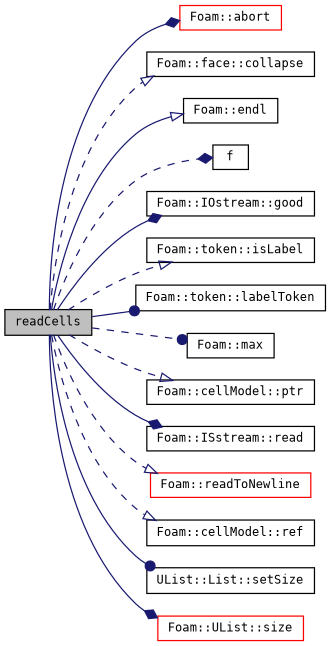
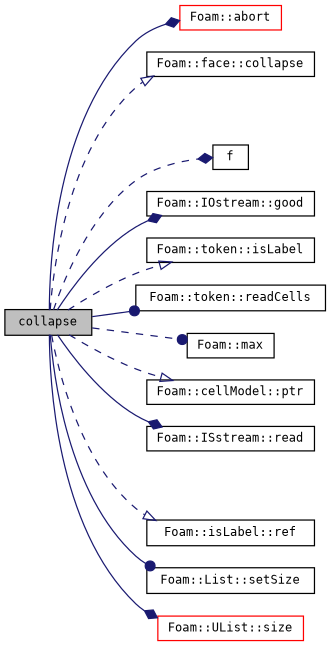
(231, 111) -> none
(231, 298) -> (231, 298)
(48, 322) -> (48, 322)
(231, 485) -> none
(231, 533) -> (231, 533)
(231, 581) -> (231, 581)
